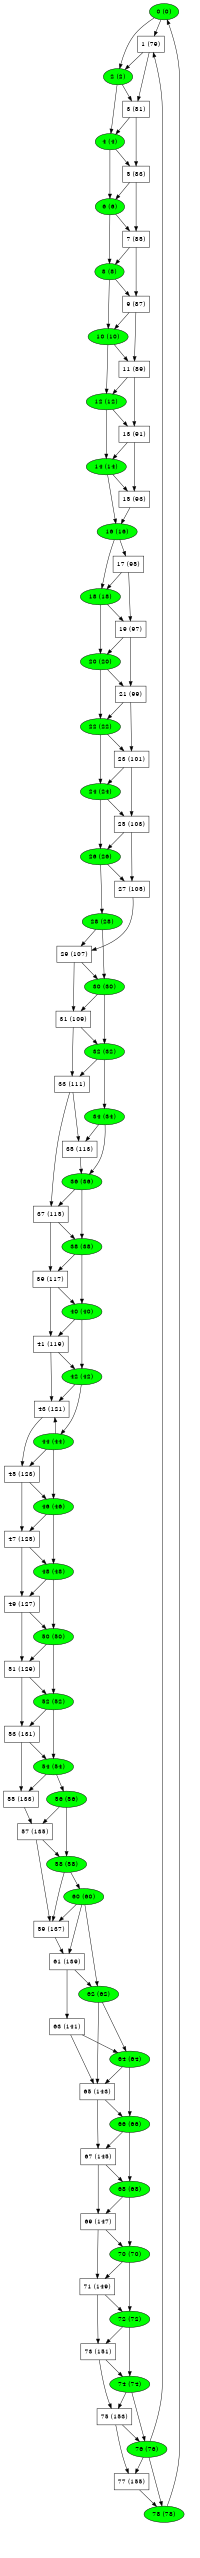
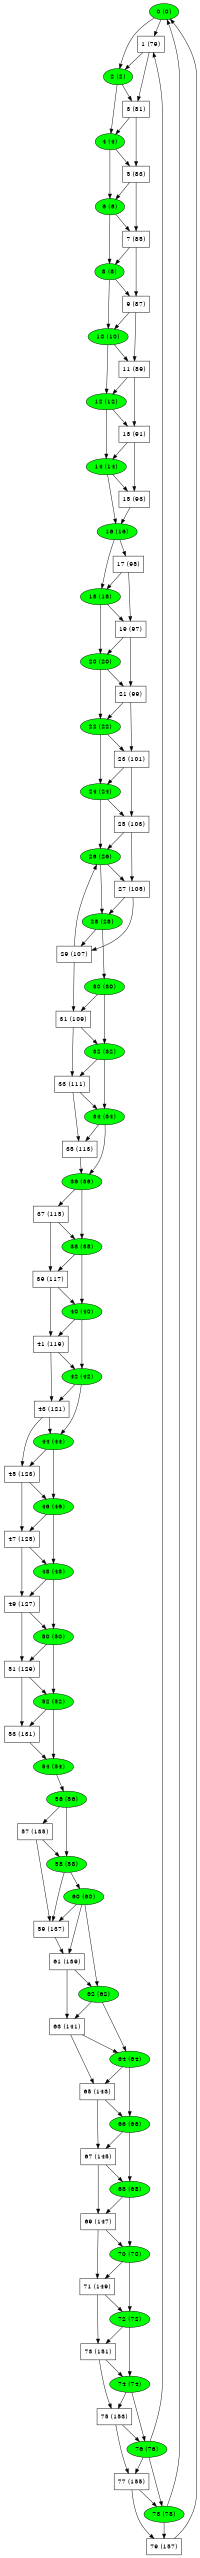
none -> (118, 904)
(88, 969) -> (80, 906)
(57, 1146) -> (87, 1099)
(56, 1428) -> (49, 1423)
(21, 1799) -> none
(98, 2039) -> (85, 2009)
none -> (164, 2547)
